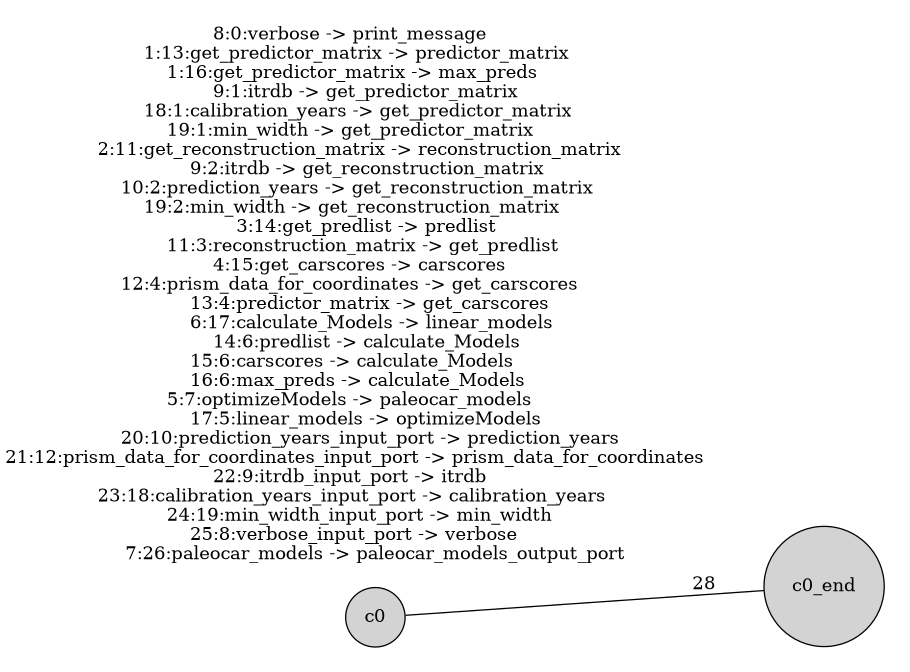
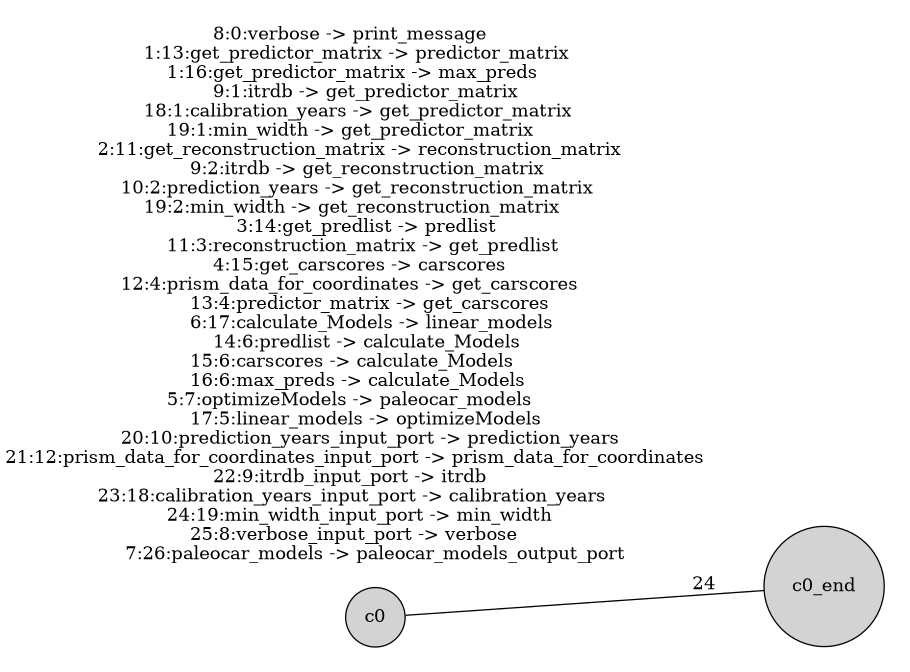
(705, 585) -> (705, 585)
